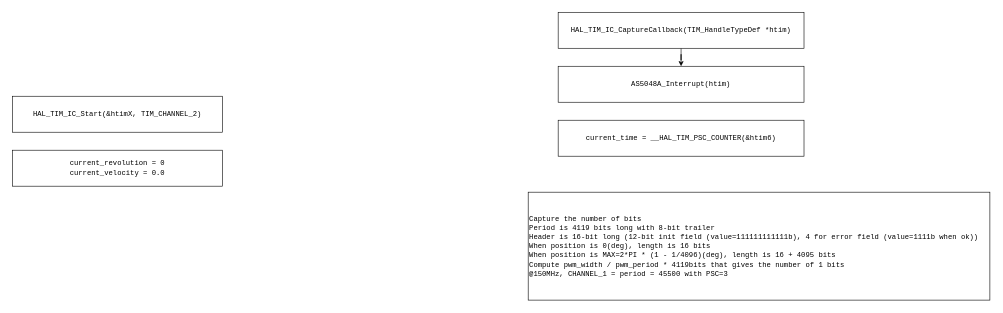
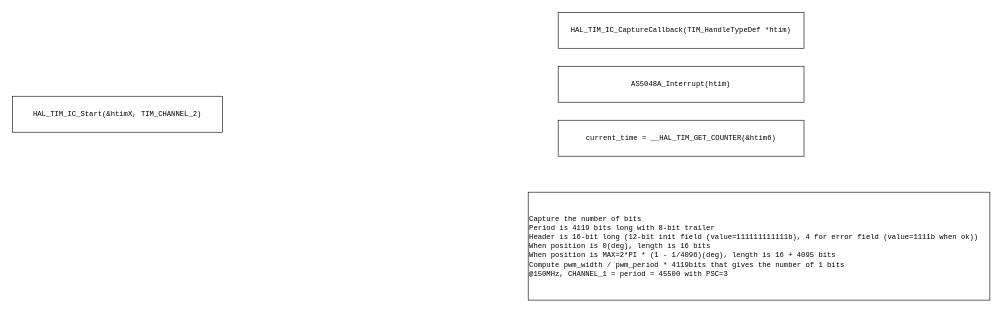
(681, 57) -> none
(681, 138) -> (681, 138)
(117, 168) -> none
